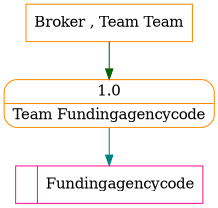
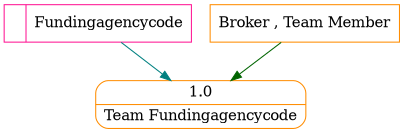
(109, 23) -> (305, 23)
(109, 141) -> (142, 58)
